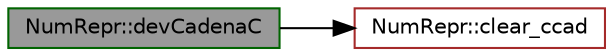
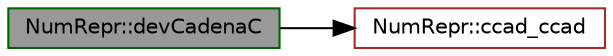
(480, 28) -> (480, 28)
